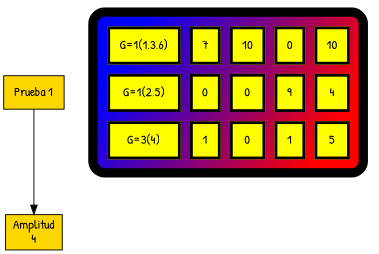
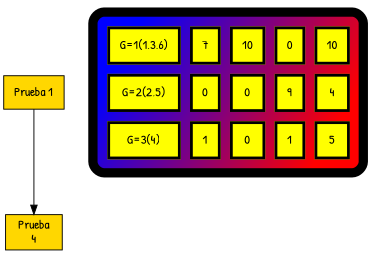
(144, 92) -> (144, 92)
(34, 232) -> (34, 232)
